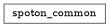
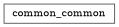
(55, 14) -> (59, 14)
